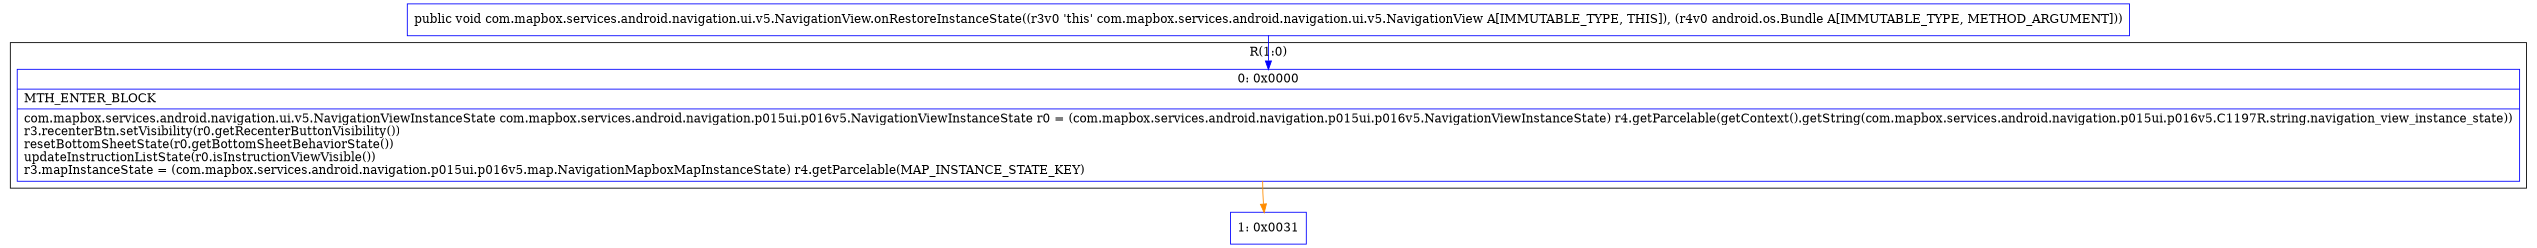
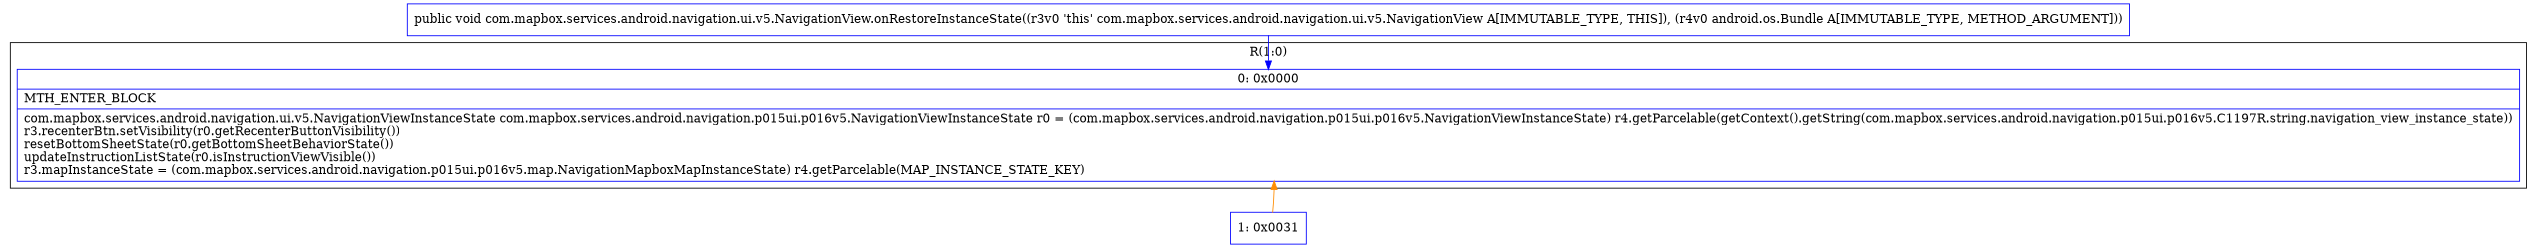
(1263, 194) -> (1274, 201)
